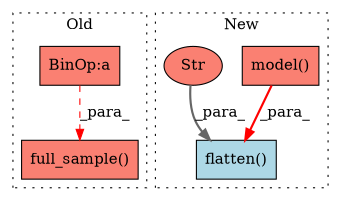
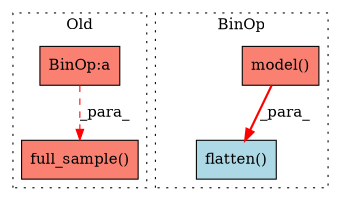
(242, 25) -> (242, 25)
(193, 66) -> none
